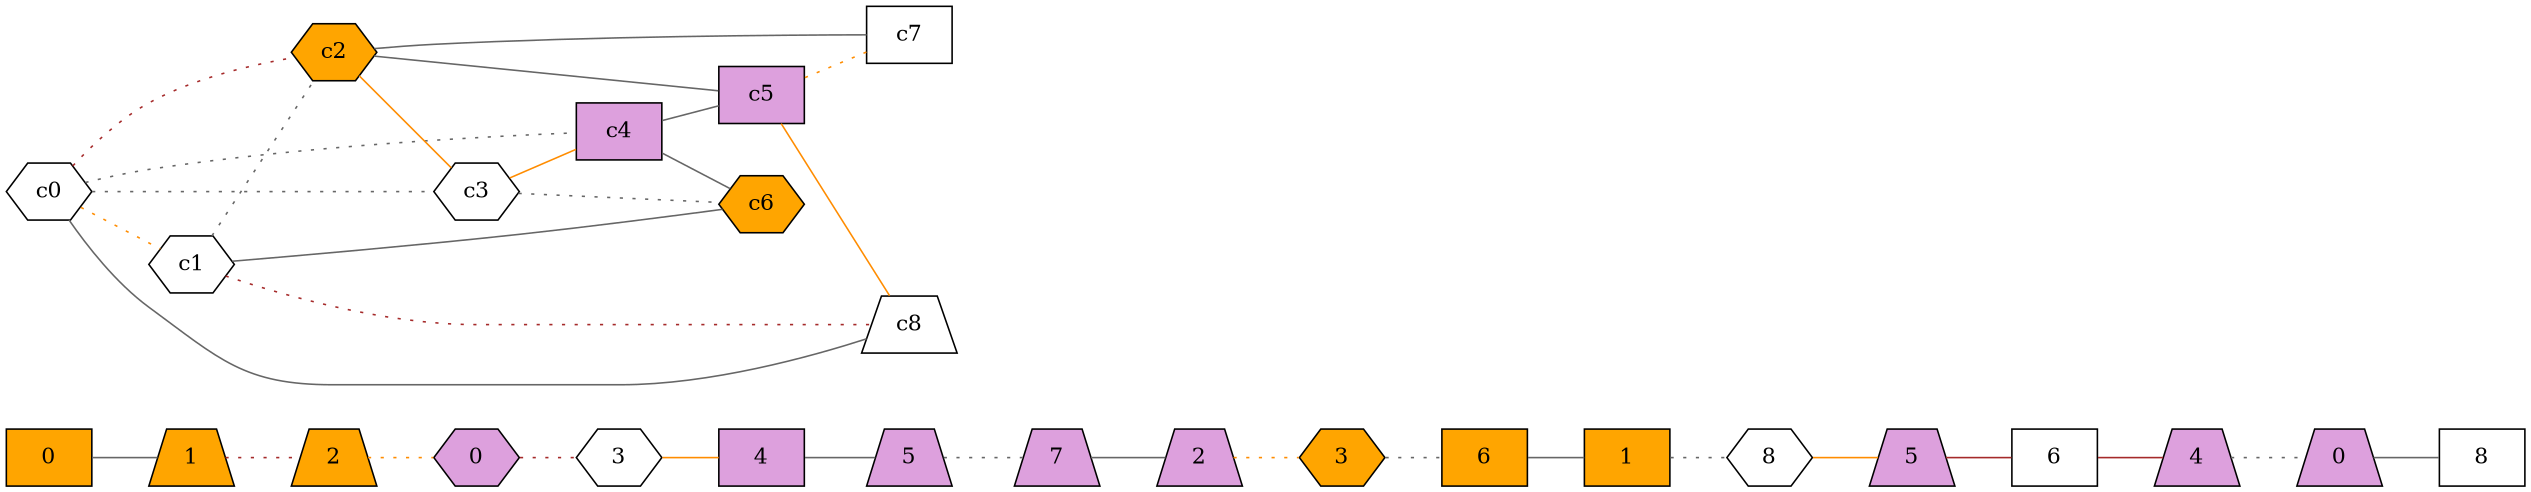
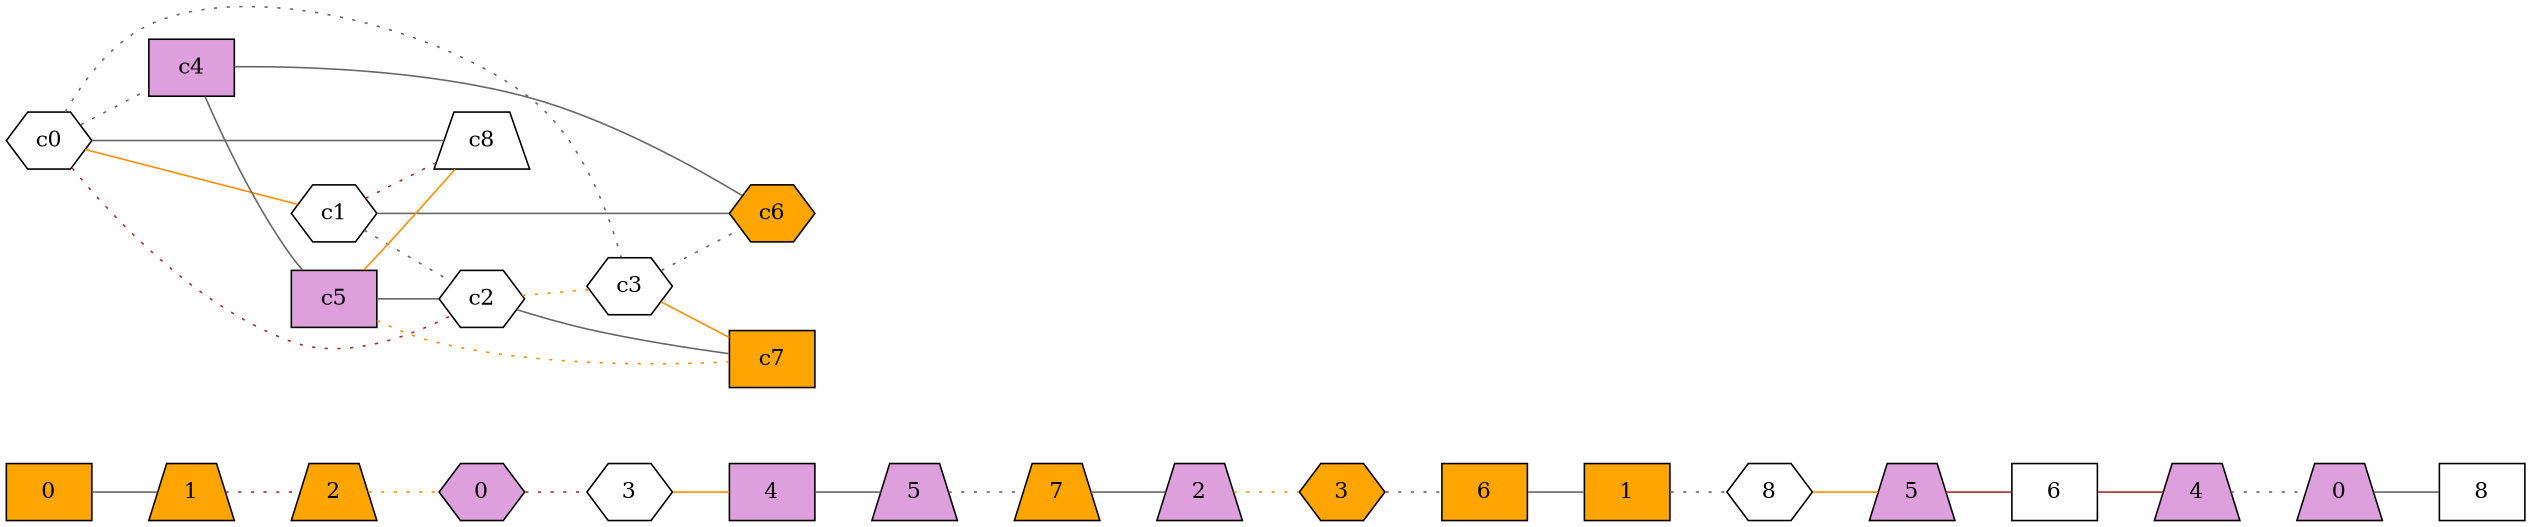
(909, 35) -> (772, 359)
(334, 52) -> (482, 299)
(405, 122) -> (556, 293)
(543, 164) -> (695, 320)
(121, 228) -> (191, 177)
(1057, 458) -> (1057, 492)
